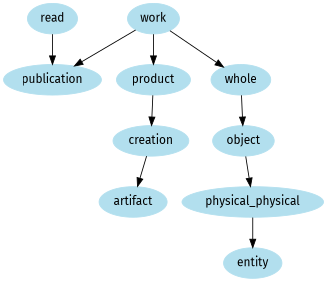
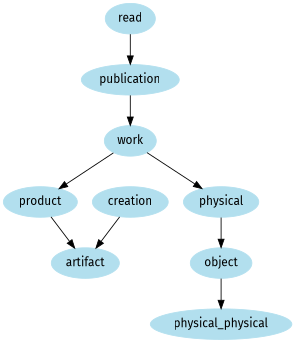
(109, 46) -> (130, 106)
(241, 80) -> (221, 202)
(152, 106) -> (60, 229)
(253, 263) -> none
